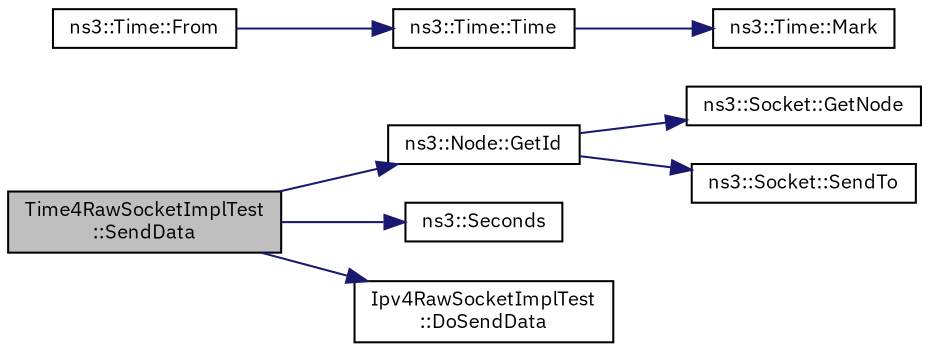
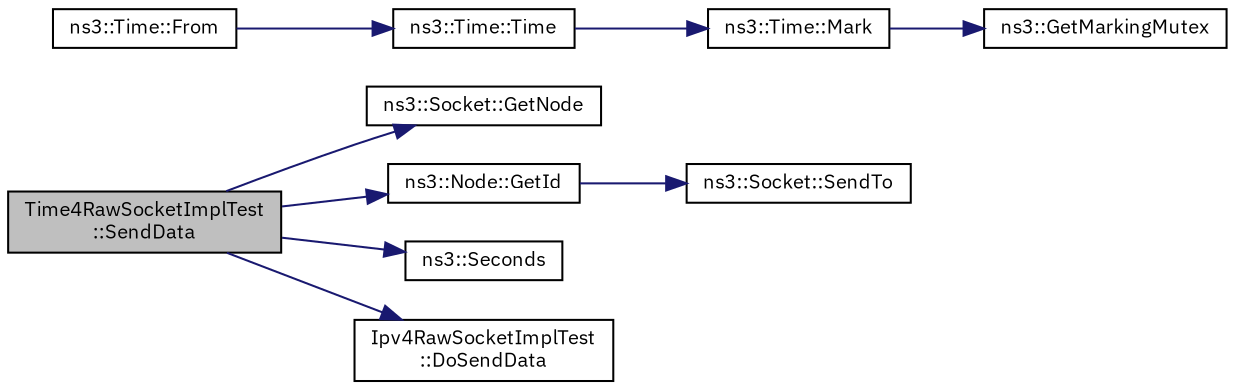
none -> (1105, 29)
(623, 128) -> (310, 160)
